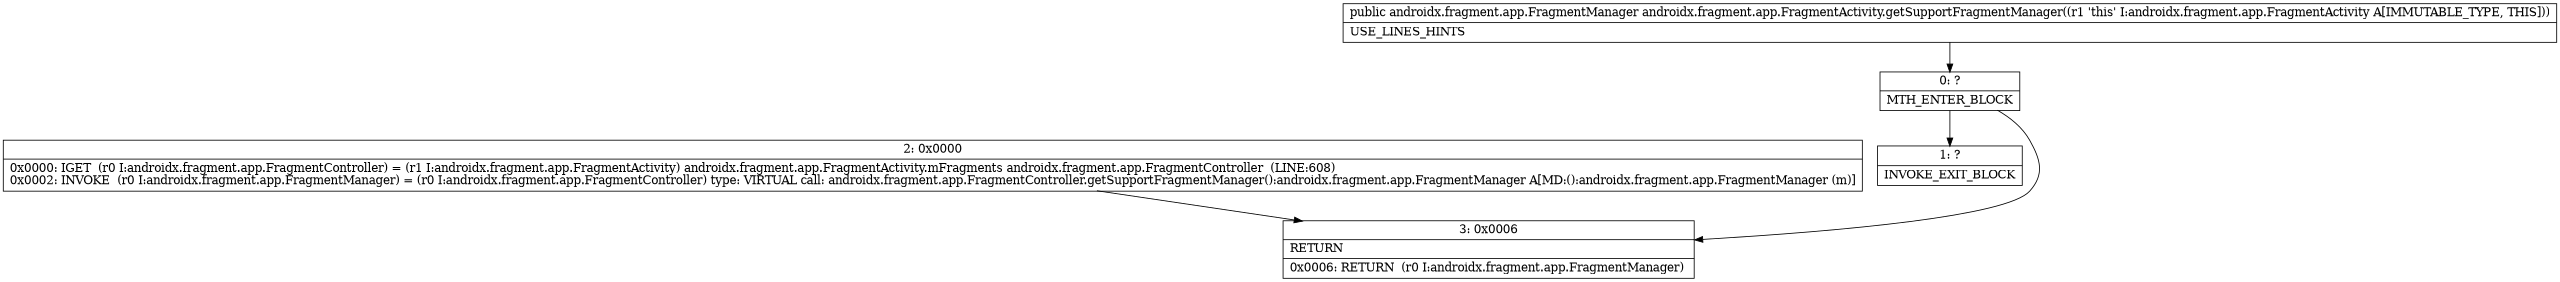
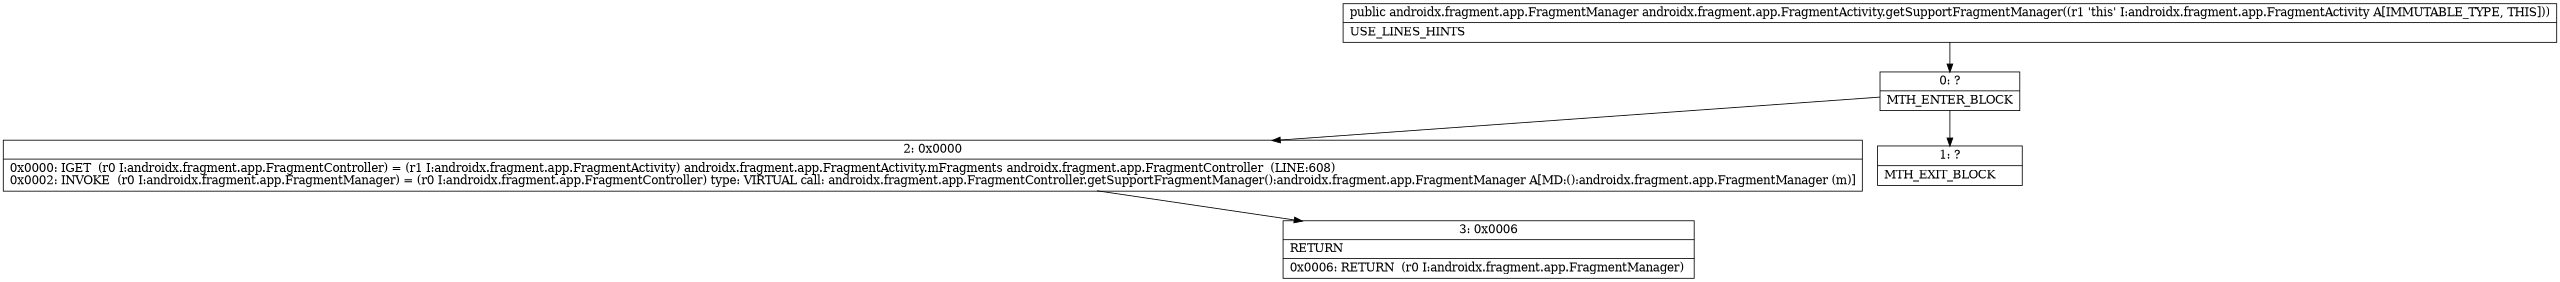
(1950, 175) -> (1940, 175)
(1918, 220) -> (1580, 119)
